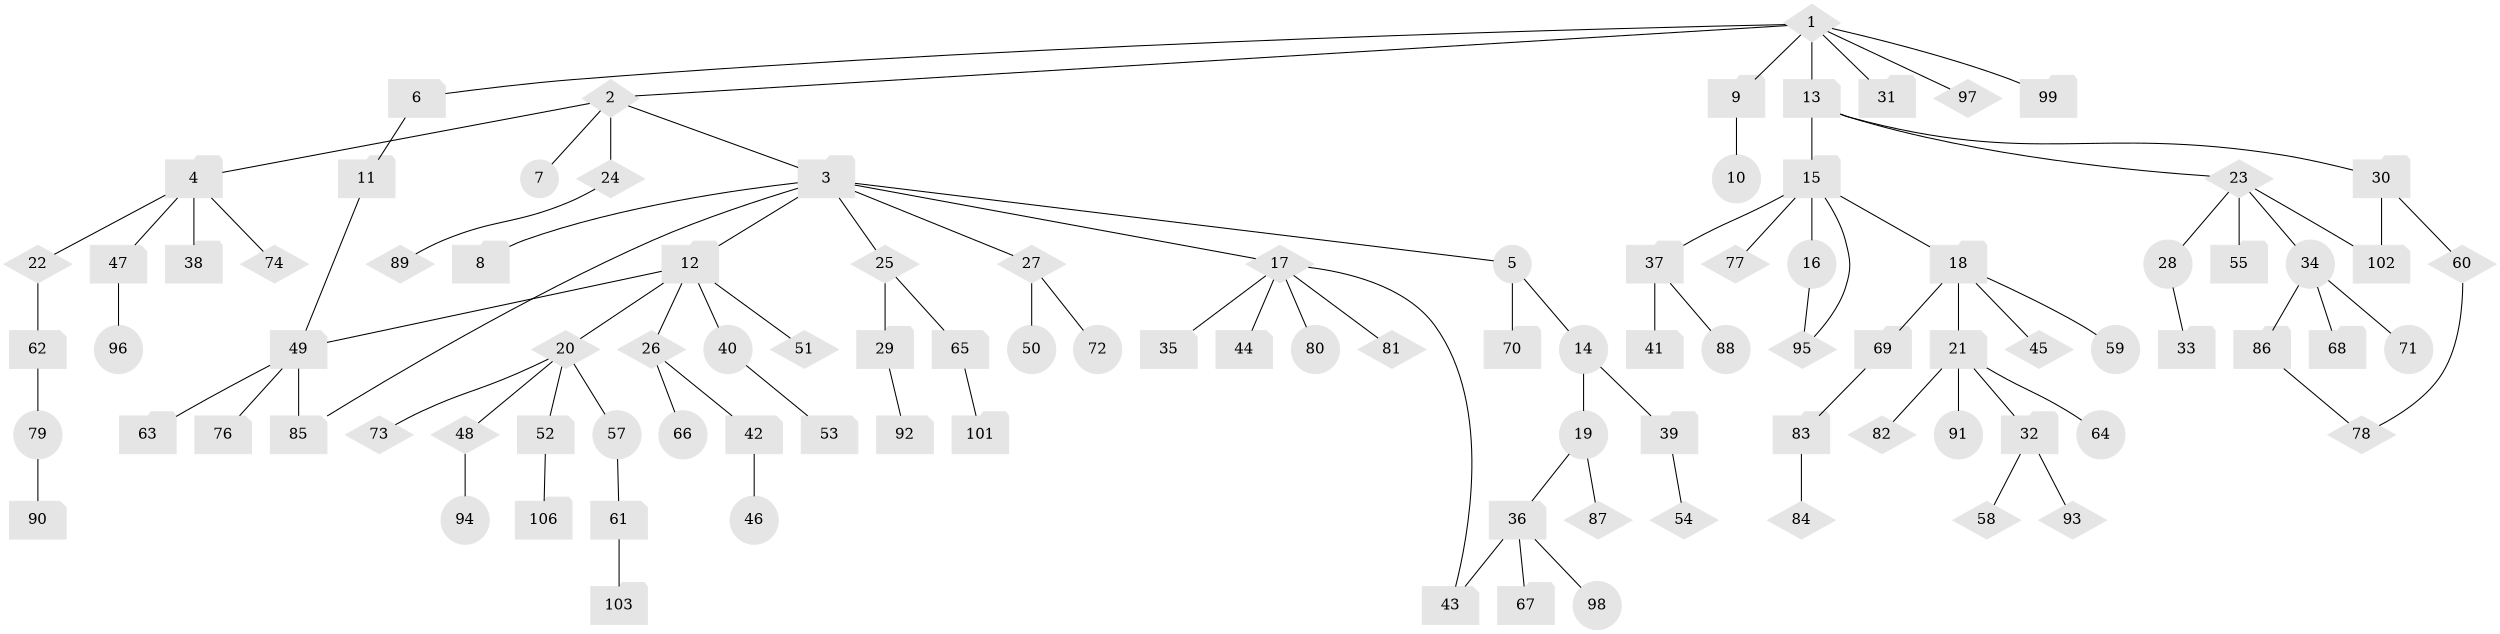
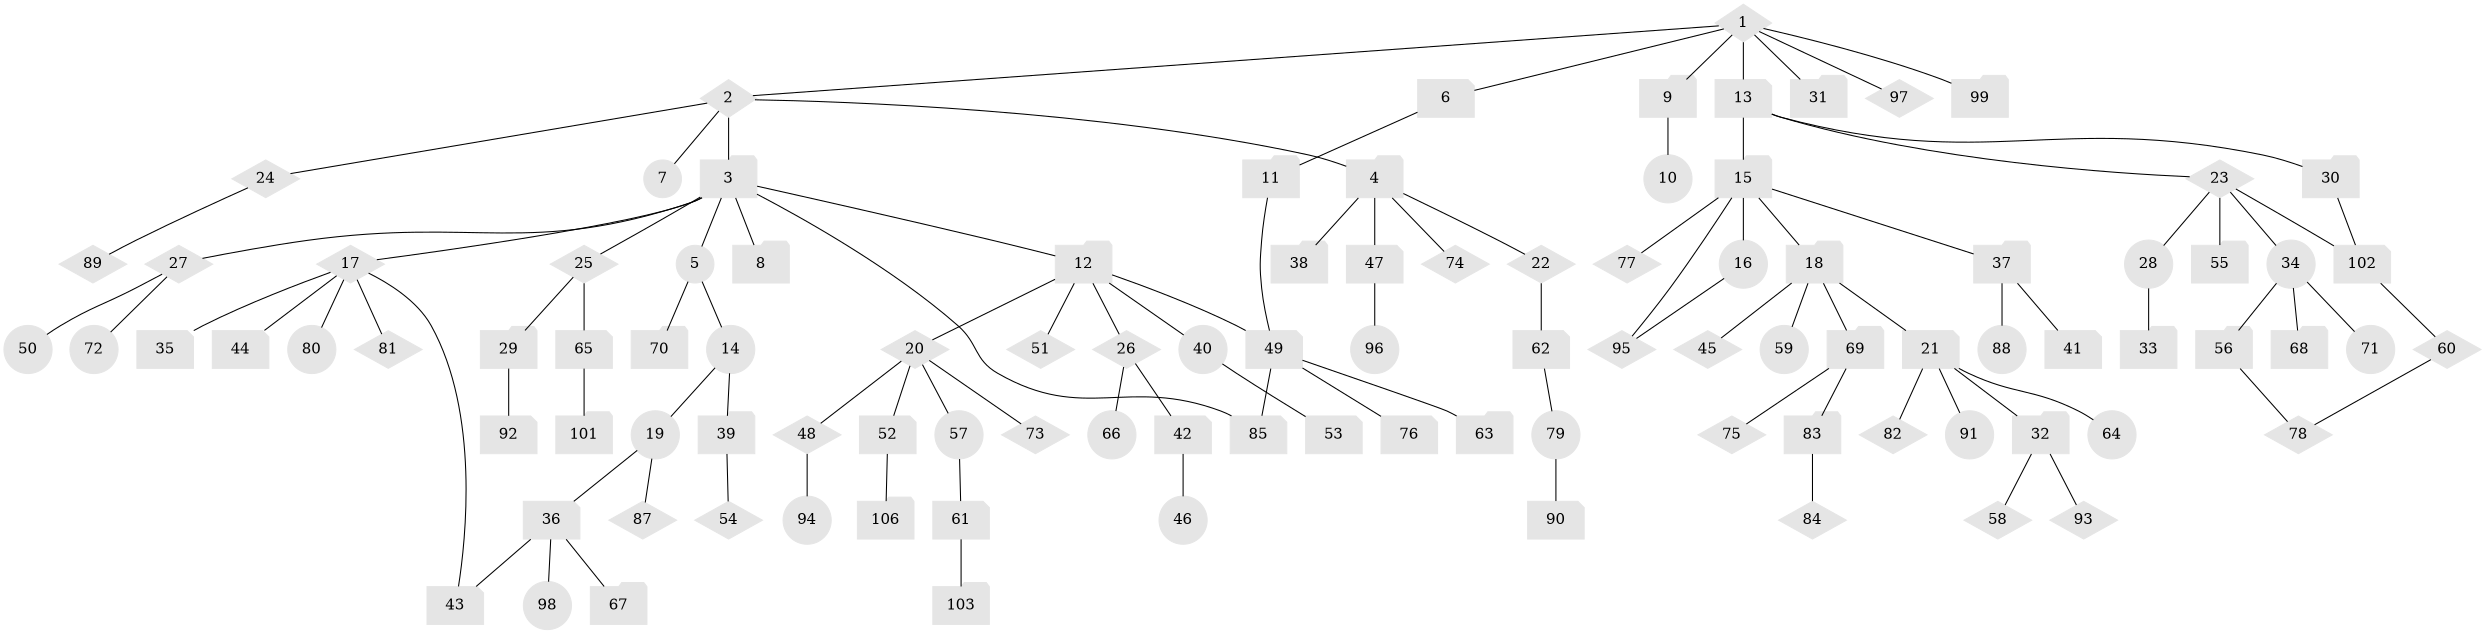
(2425, 225) -> (2408, 310)
(2262, 349) -> (2224, 349)
none -> (1732, 435)
